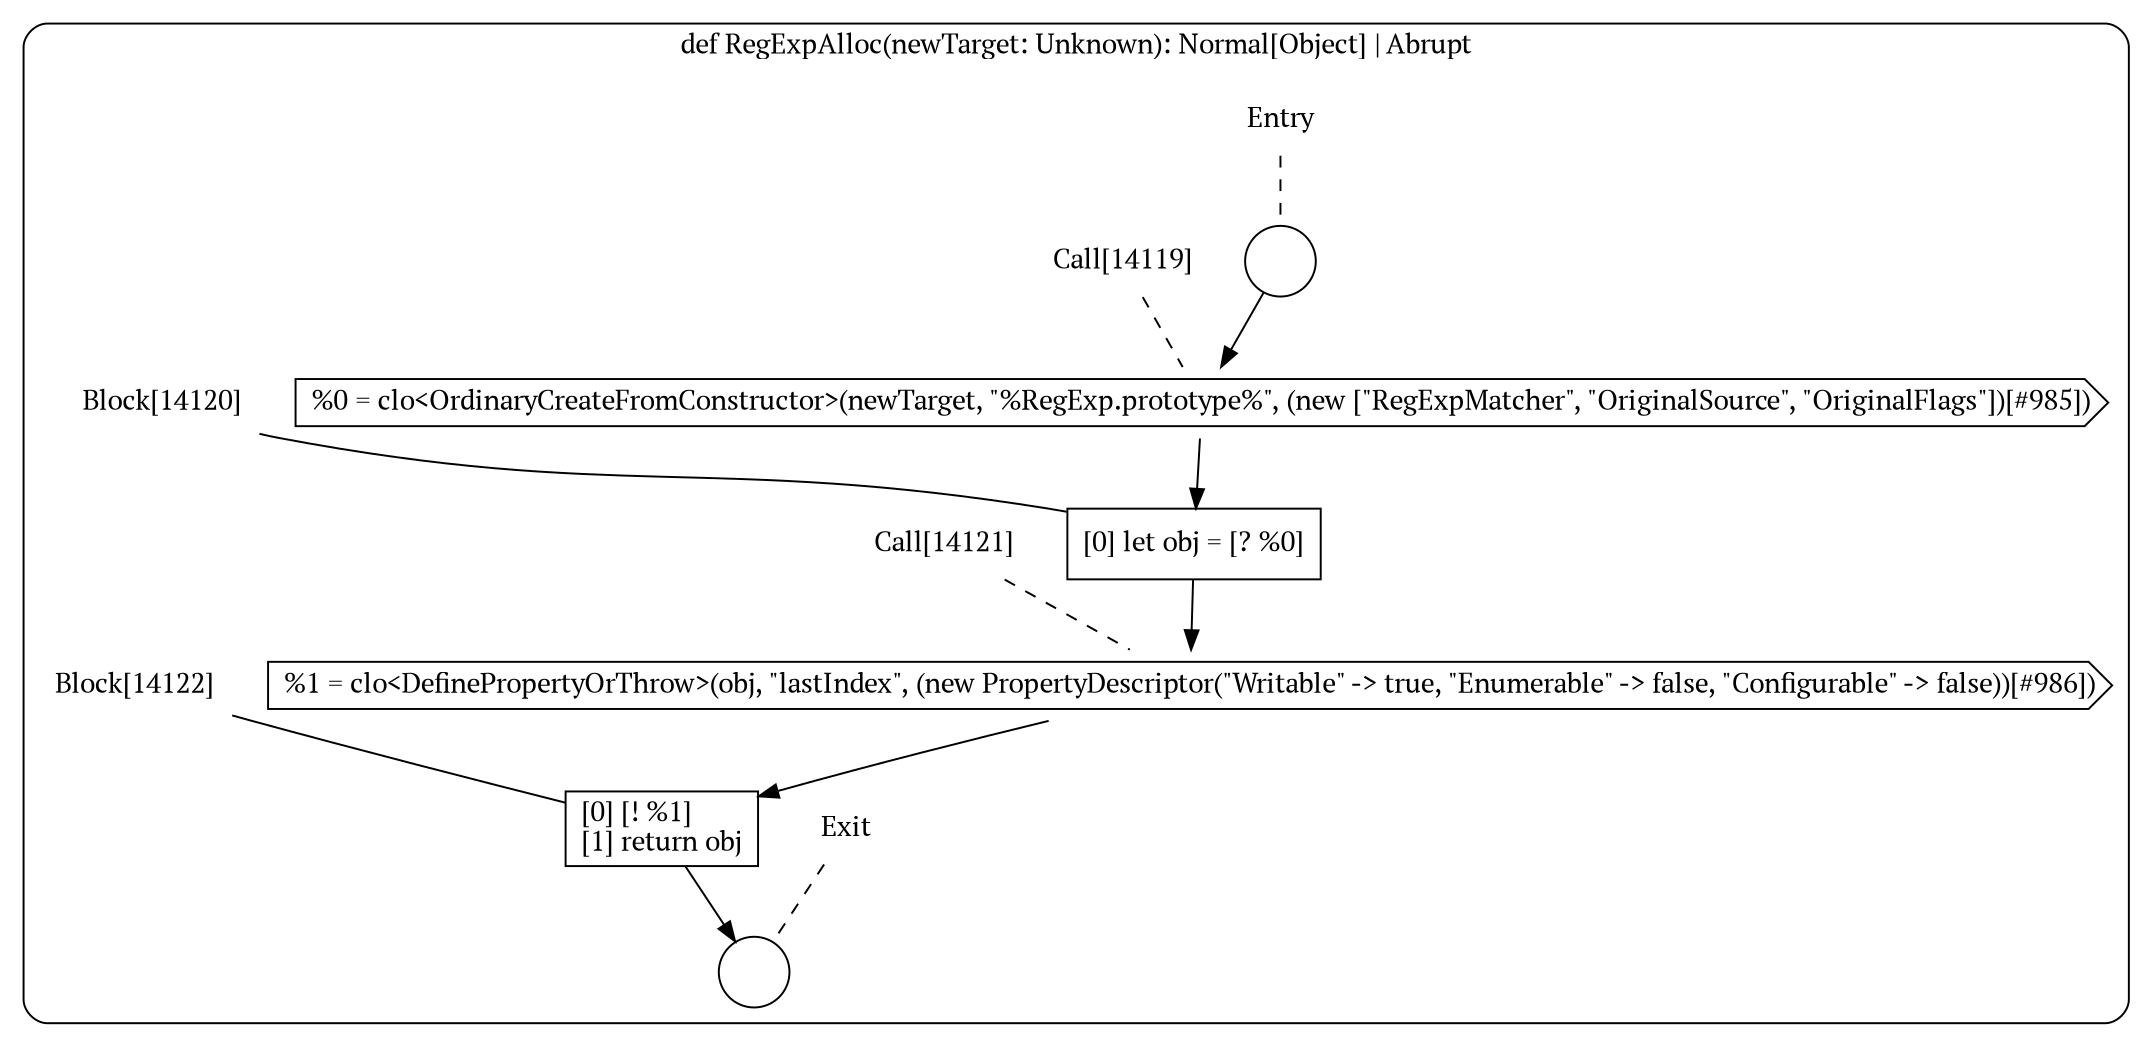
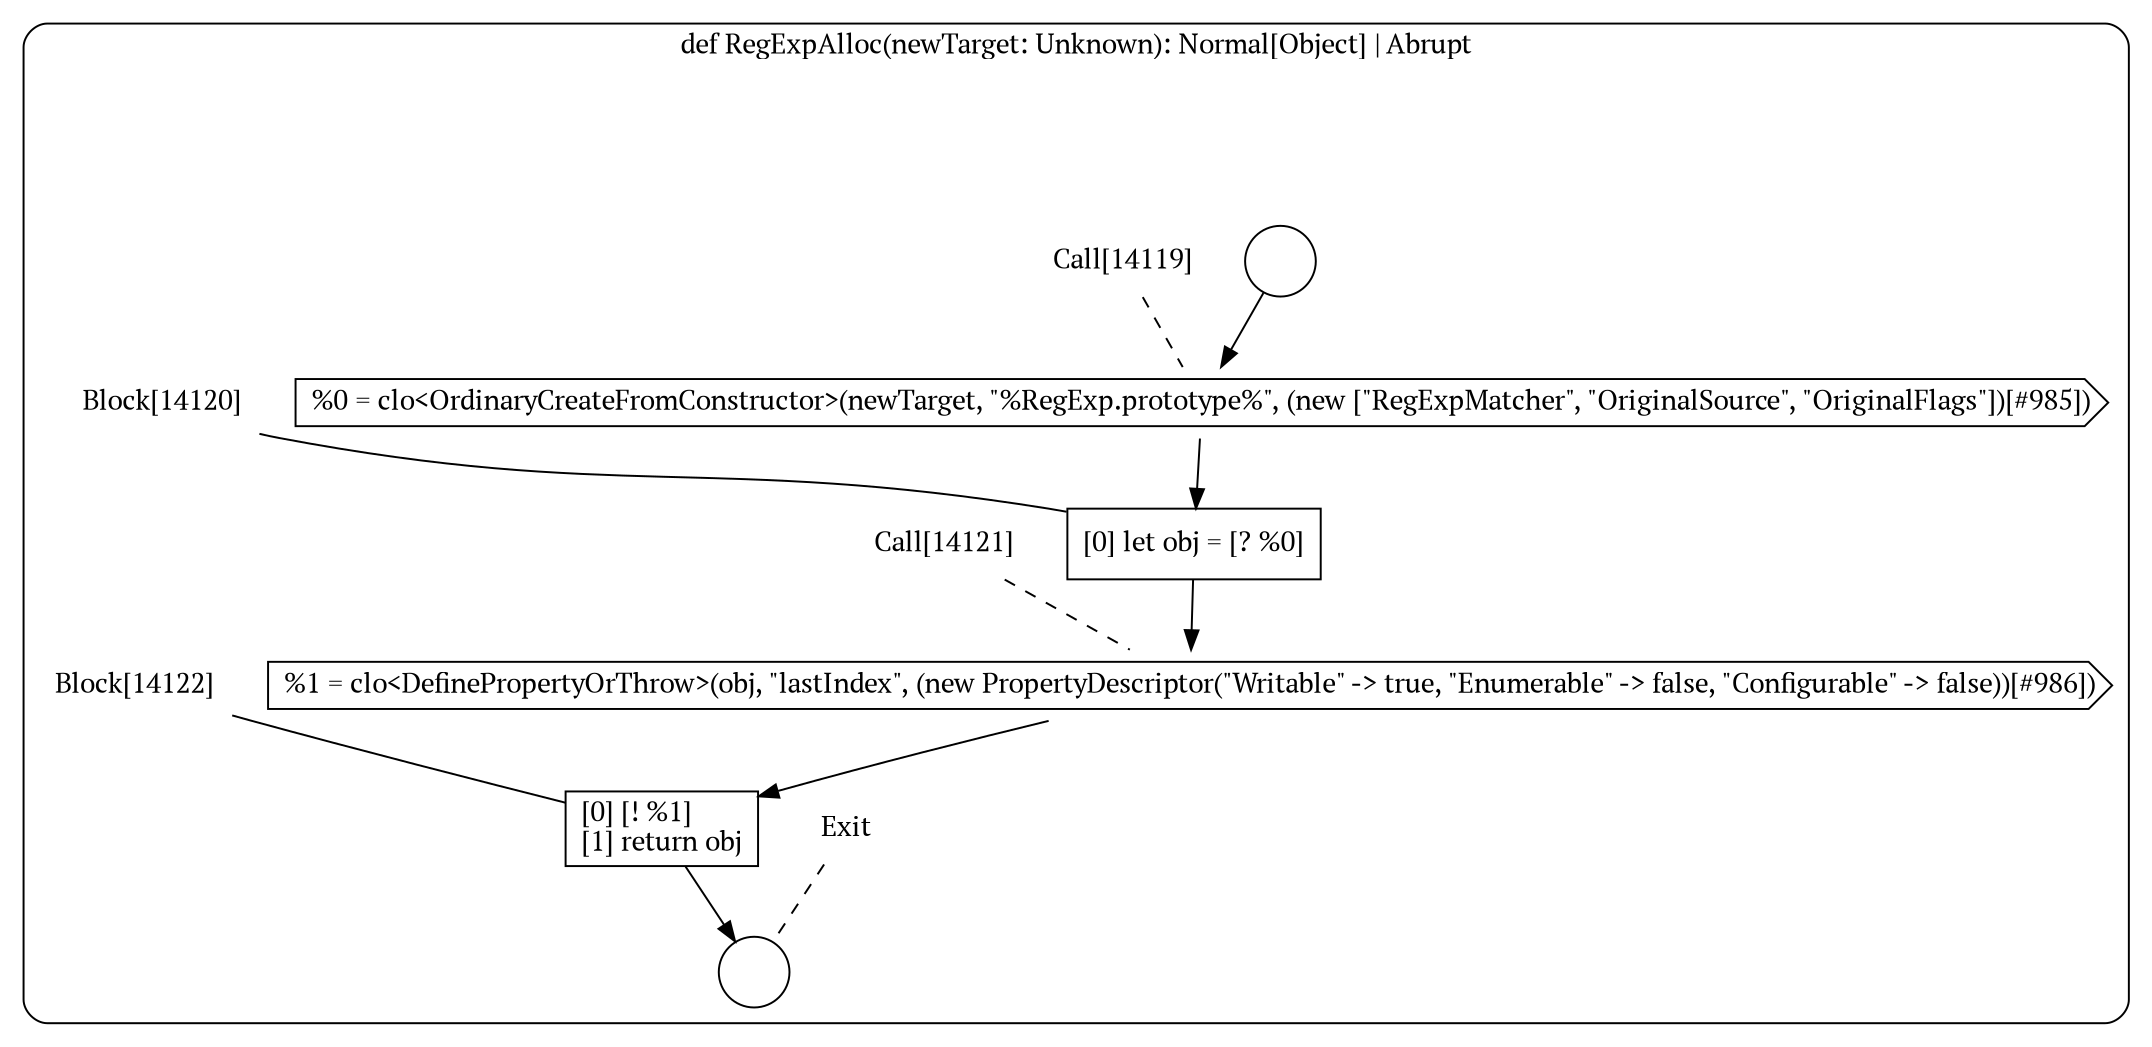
(1280, 120) -> none
